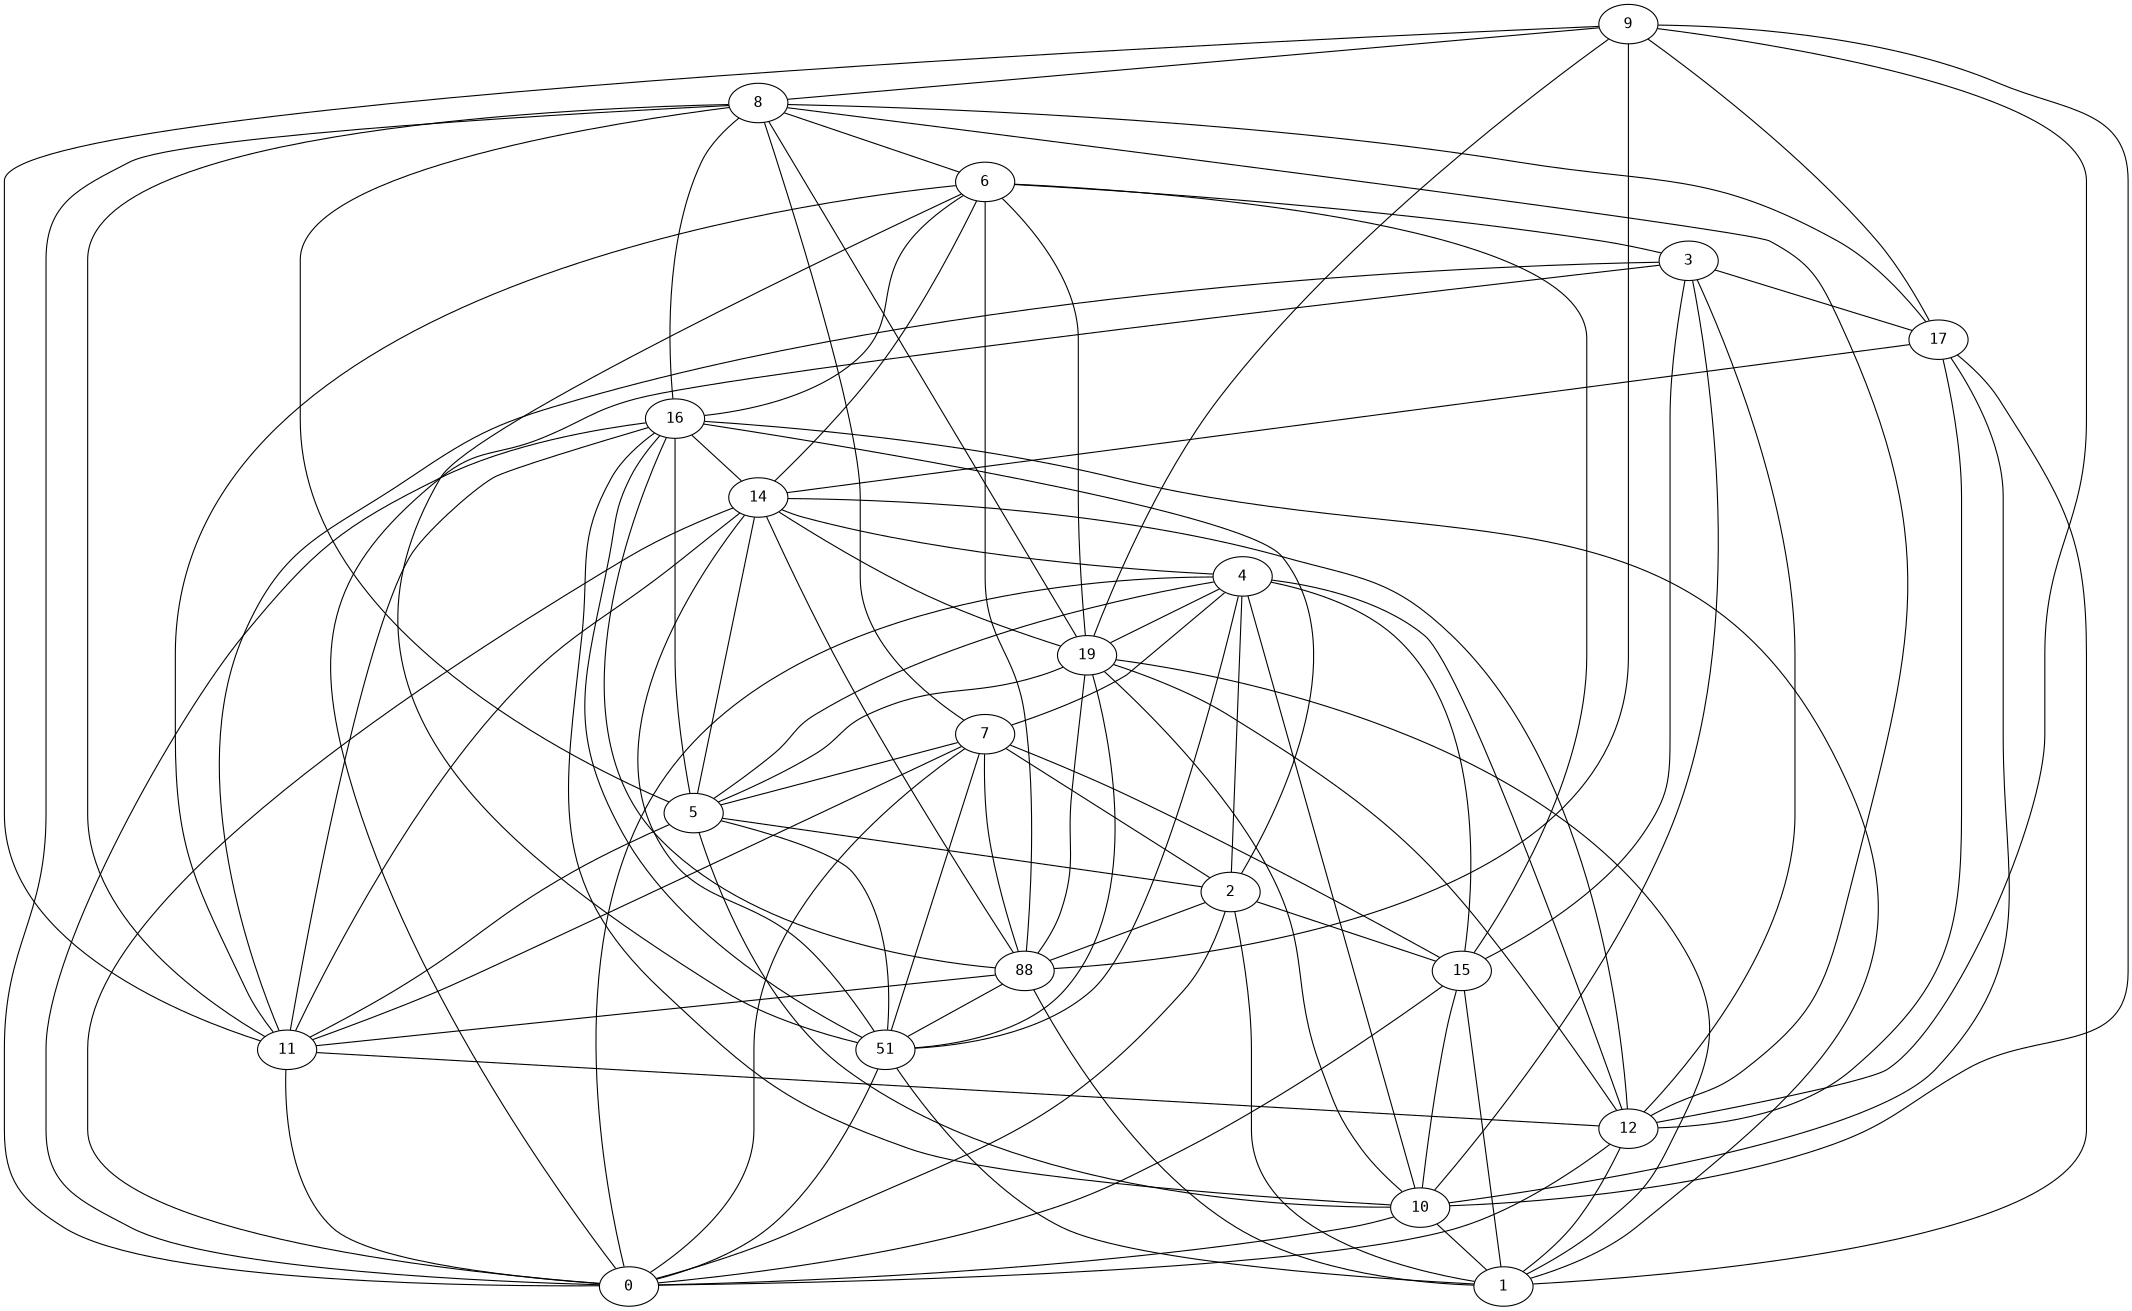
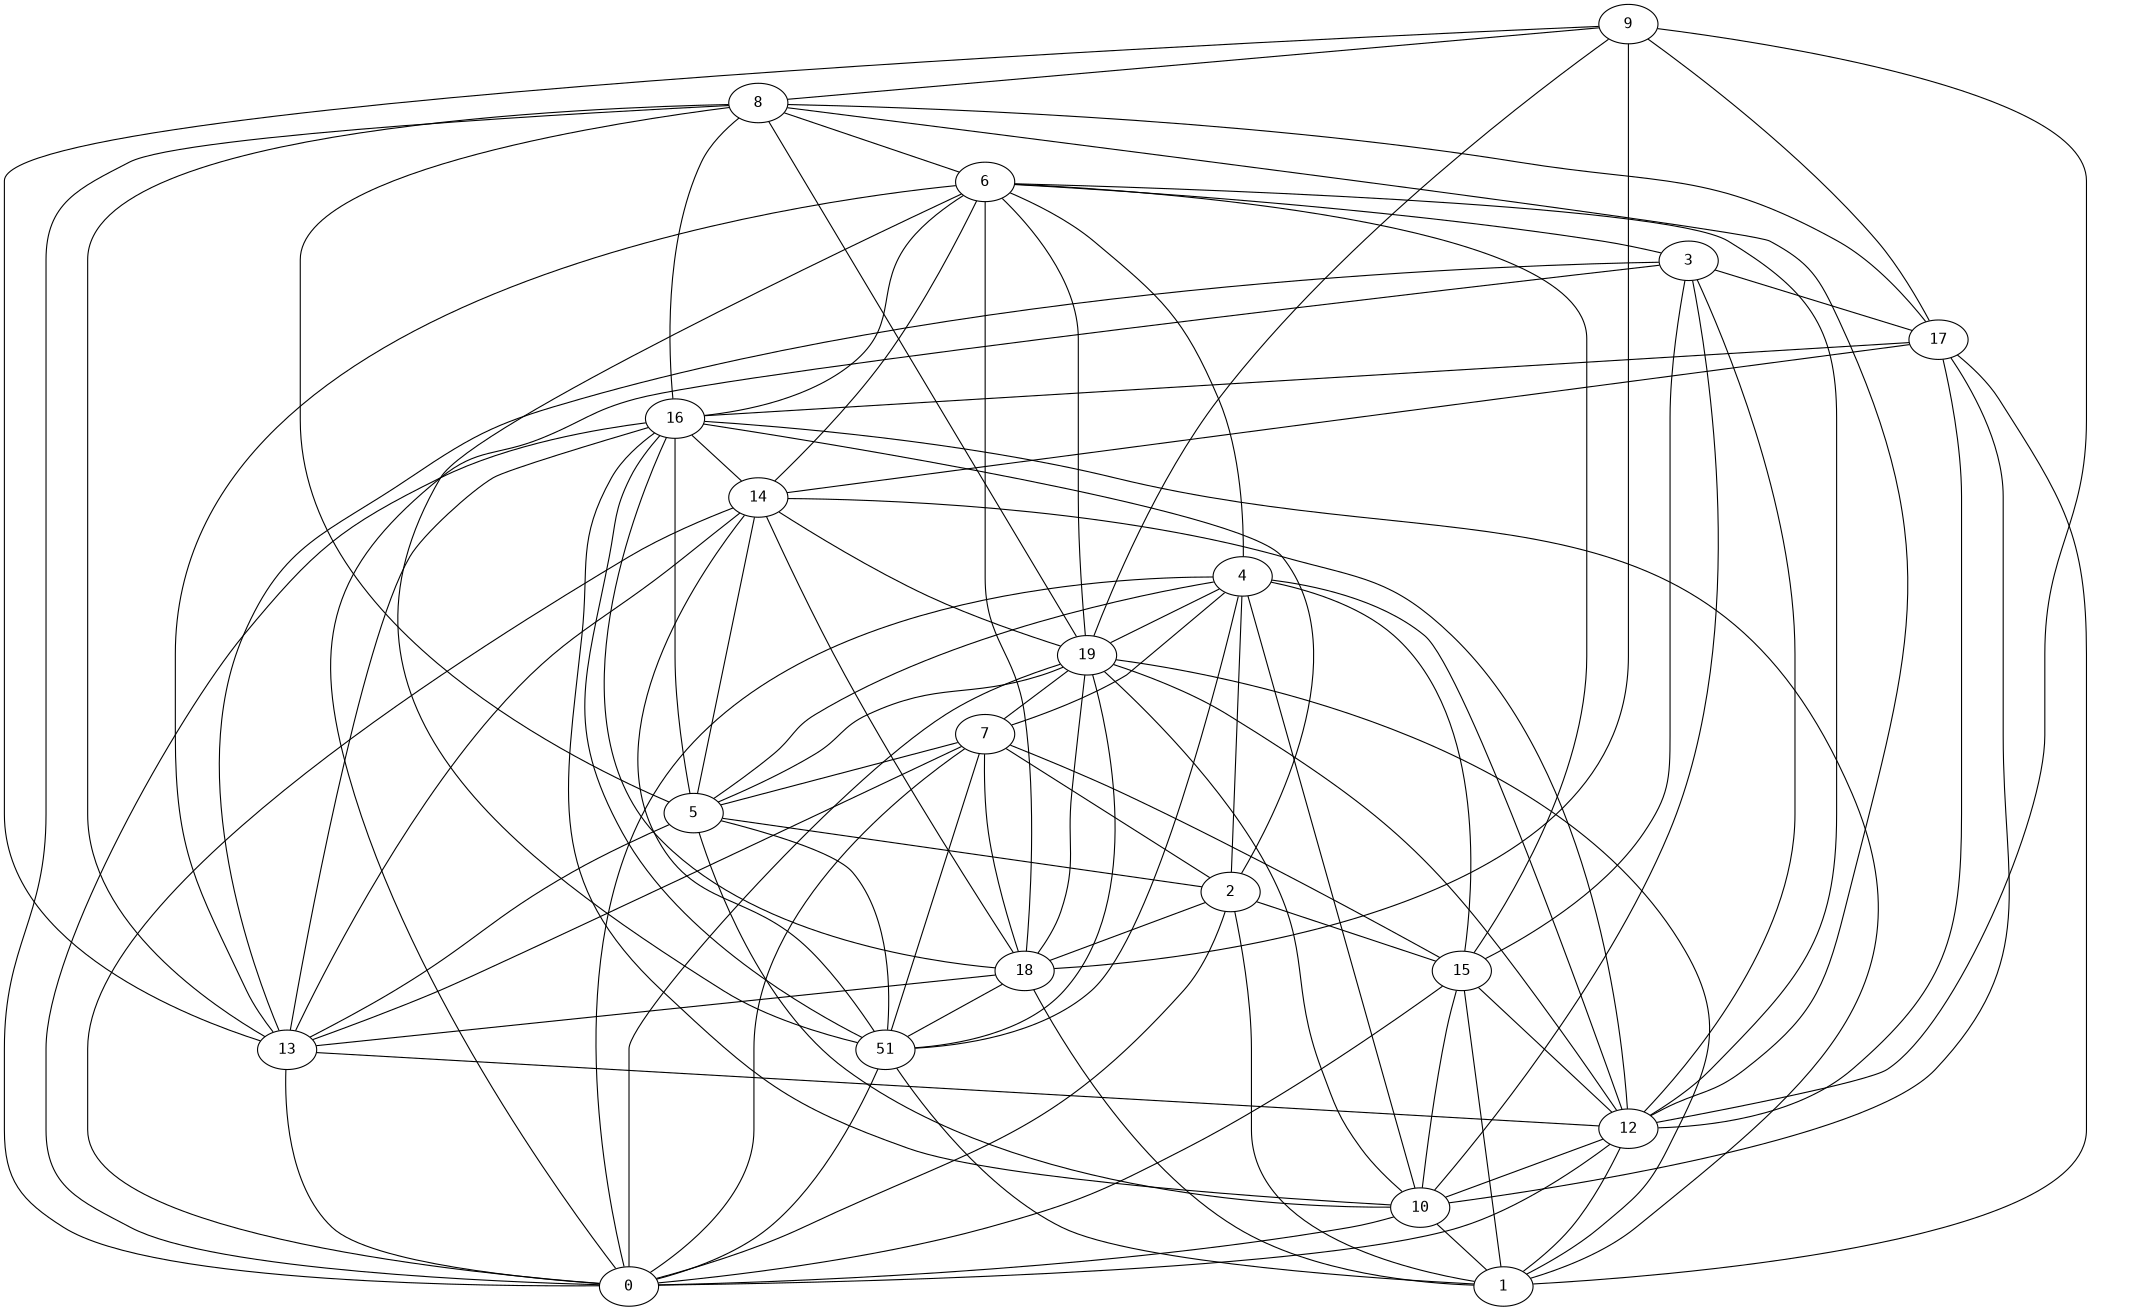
none -> (1823, 334)
none -> (1307, 379)
(849, 420) -> (1036, 695)
(995, 554) -> (1187, 336)
(2128, 689) -> (1524, 1168)
none -> (755, 887)
(1025, 971) -> (1025, 971)
none -> (1538, 1044)
(287, 1050) -> (287, 1050)
